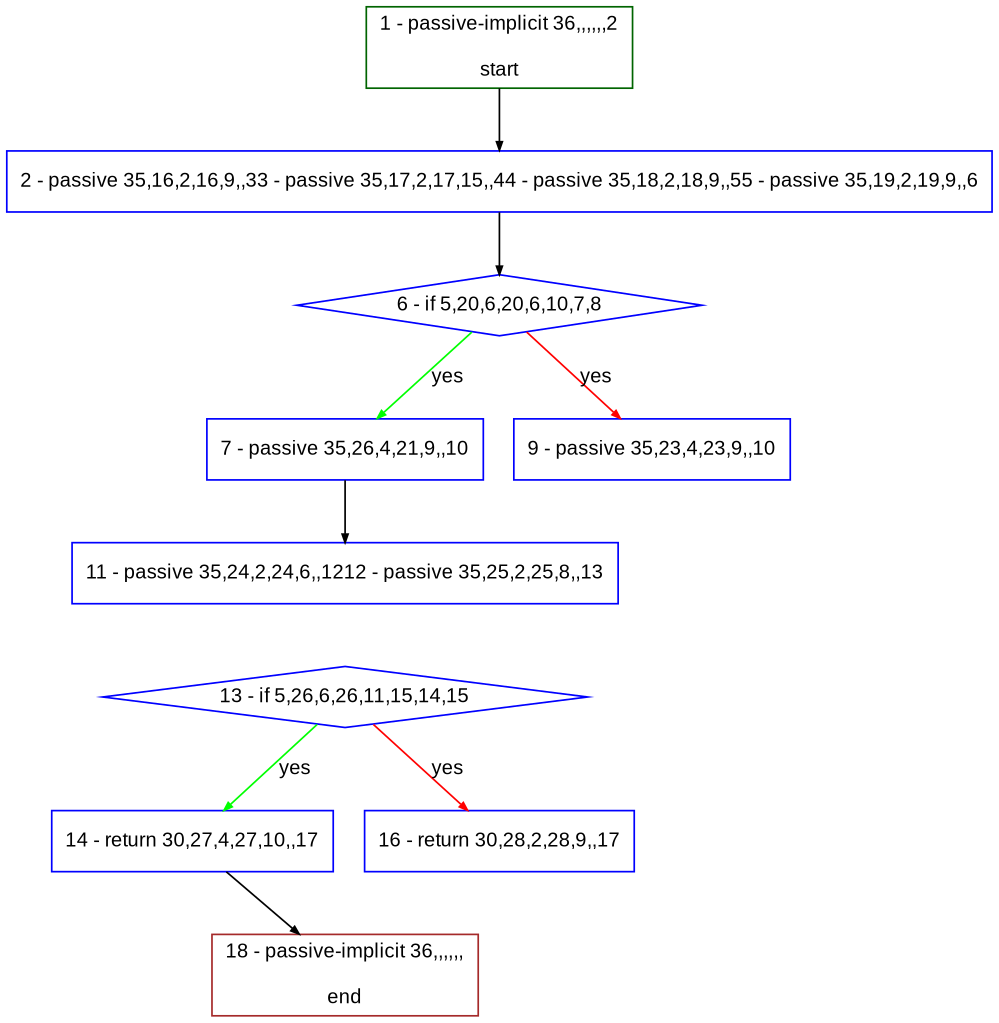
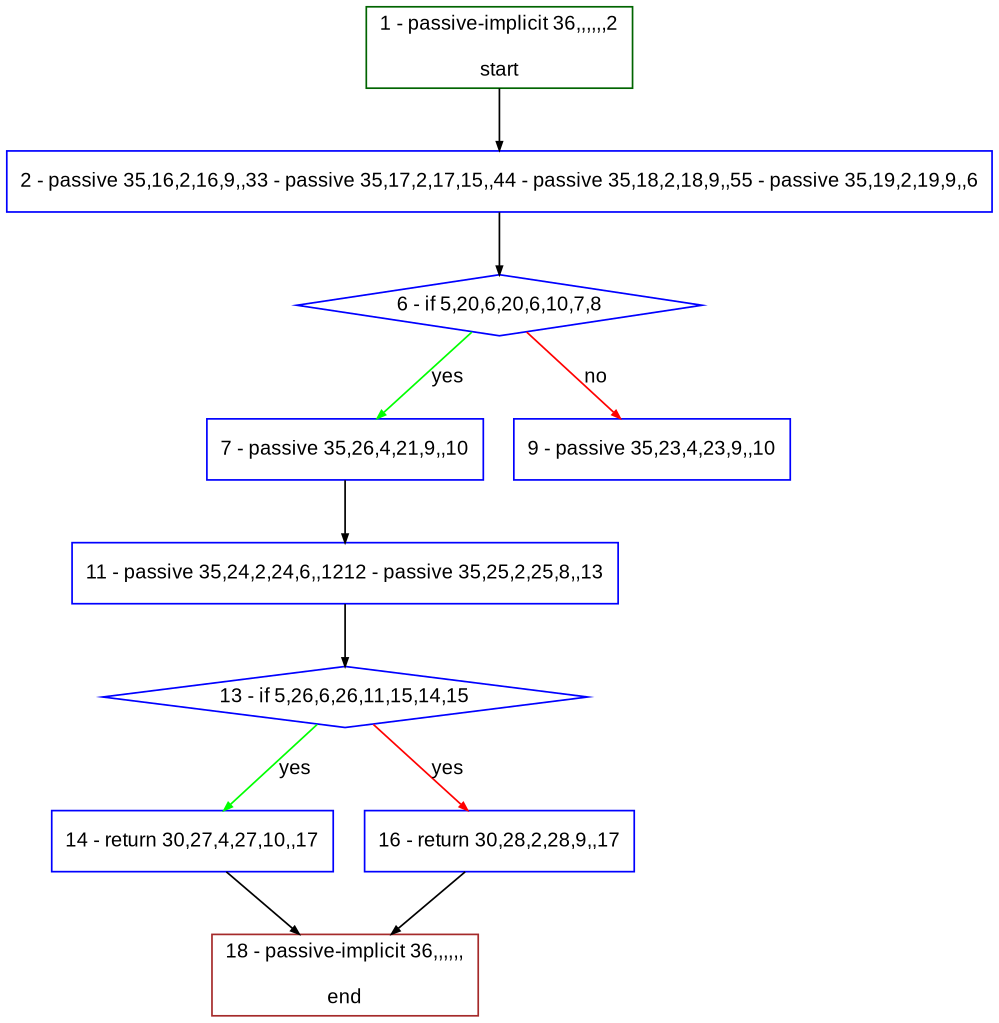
(596, 377) -> (596, 377)
none -> (345, 631)
none -> (432, 900)
